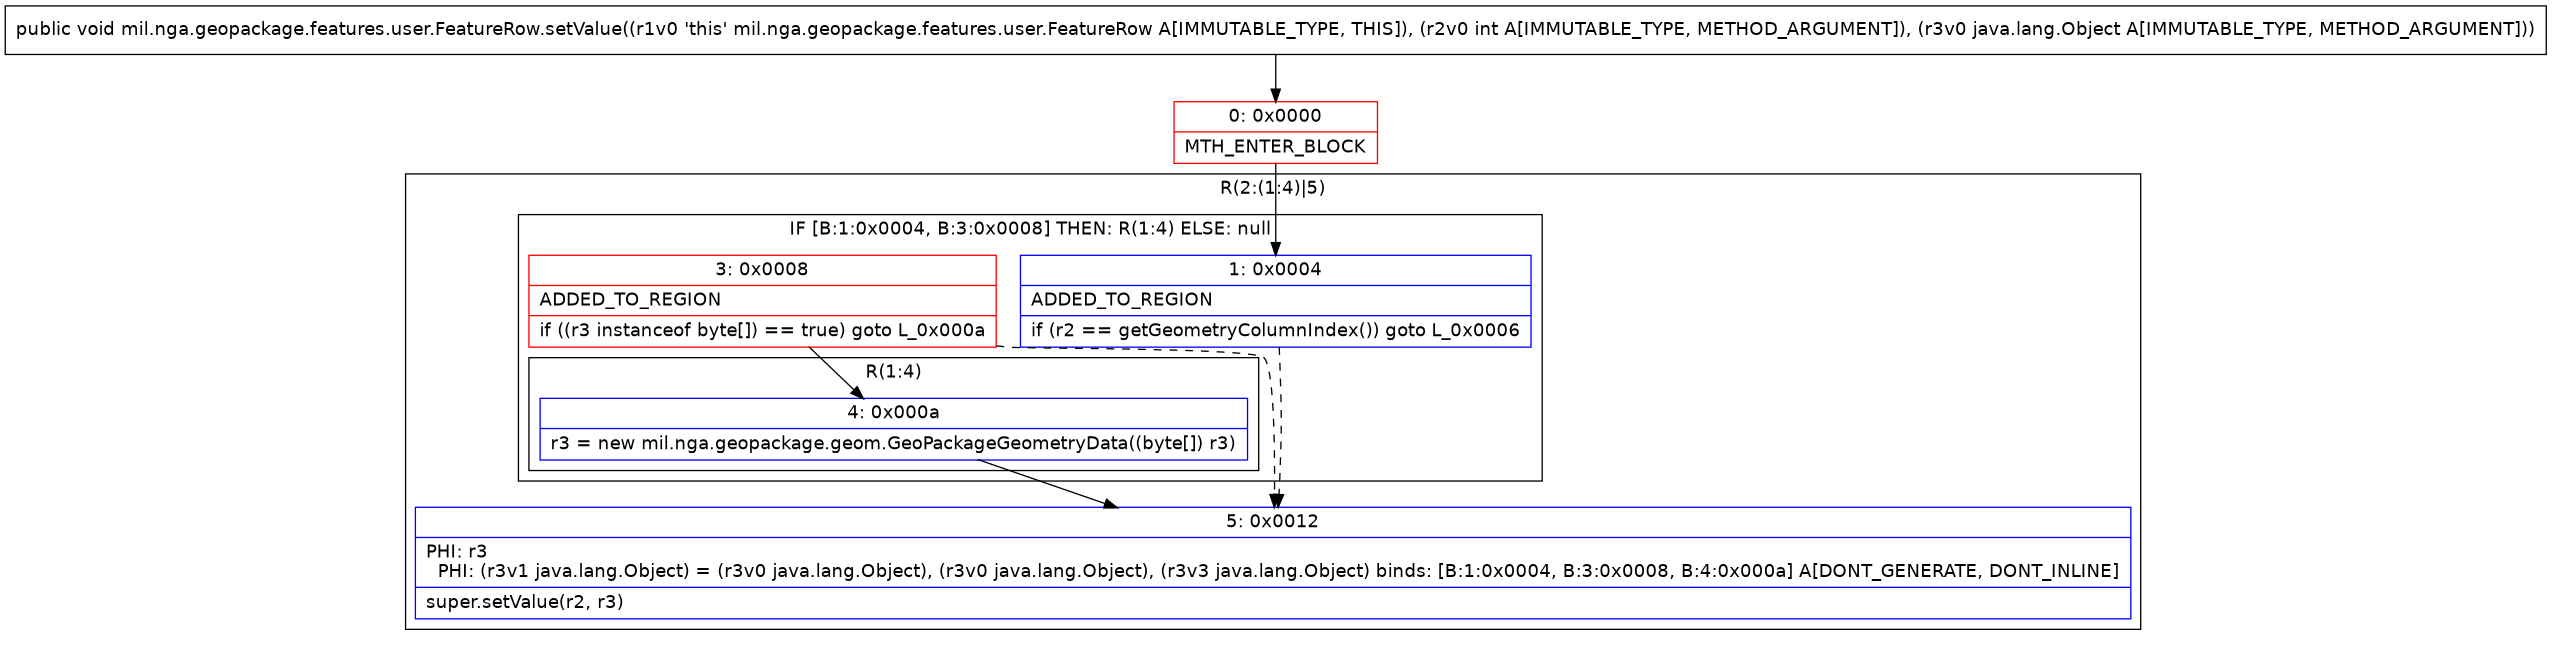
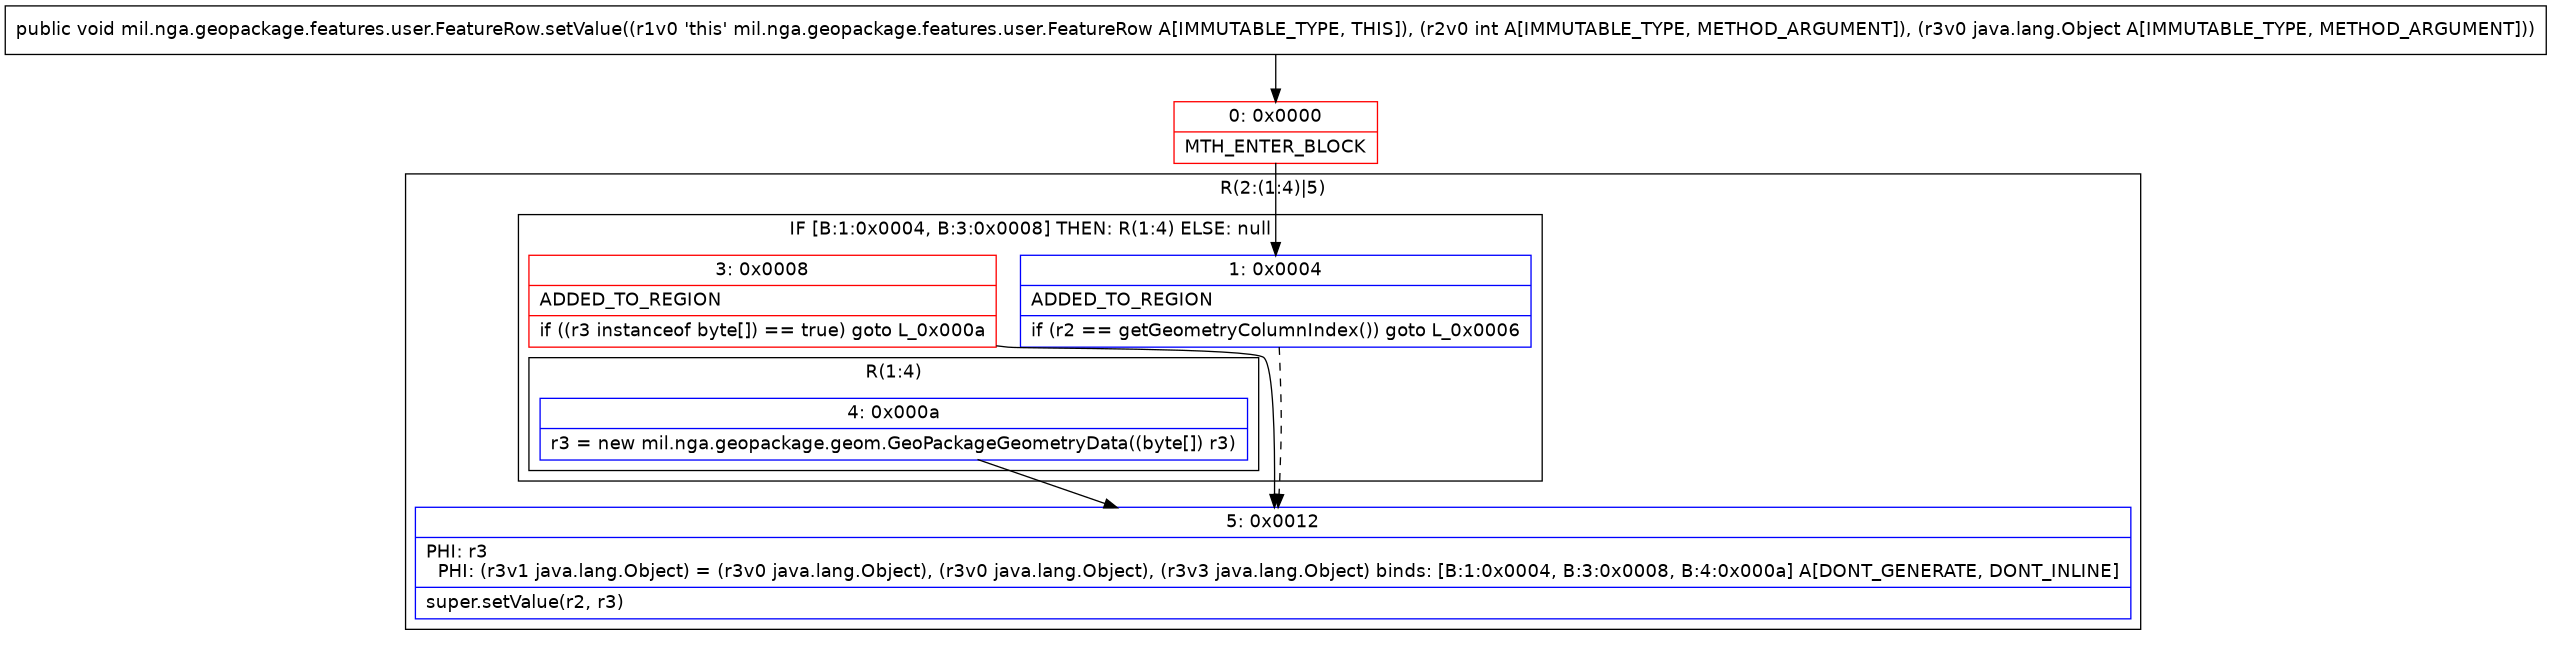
(1159, 350) -> (1159, 350)
(831, 368) -> none
